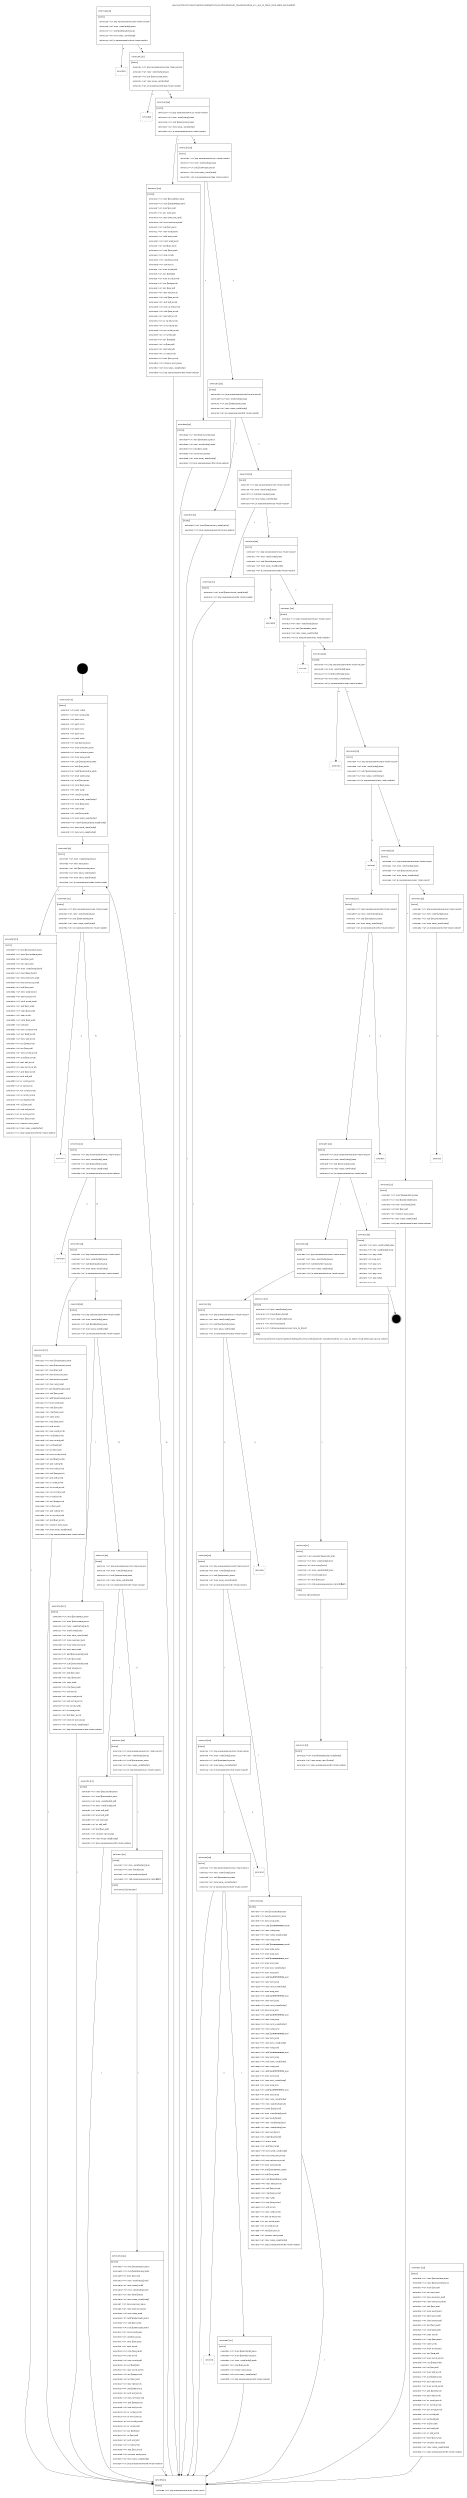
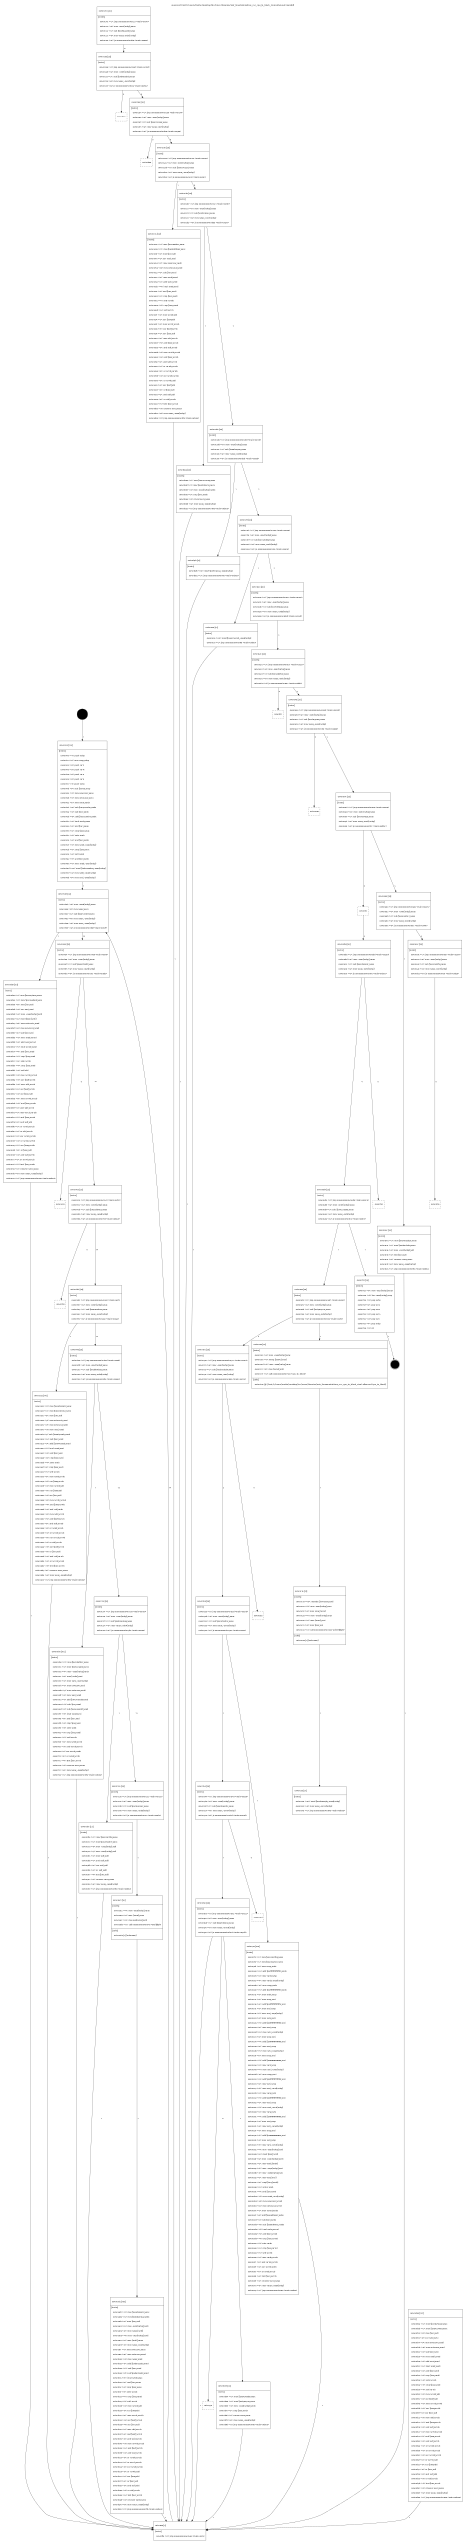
none -> (124, 26)
(270, 623) -> none
